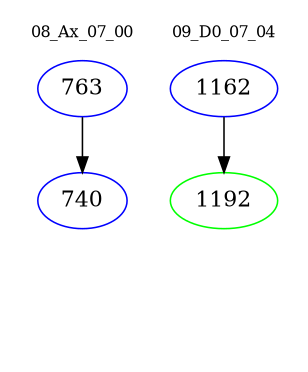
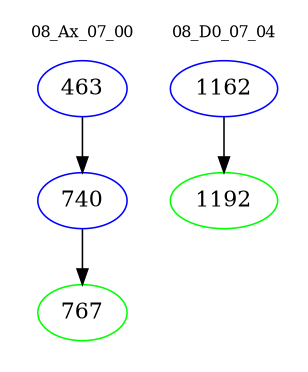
(224, 33) -> (224, 33)
(82, 89) -> (82, 89)
none -> (82, 313)
